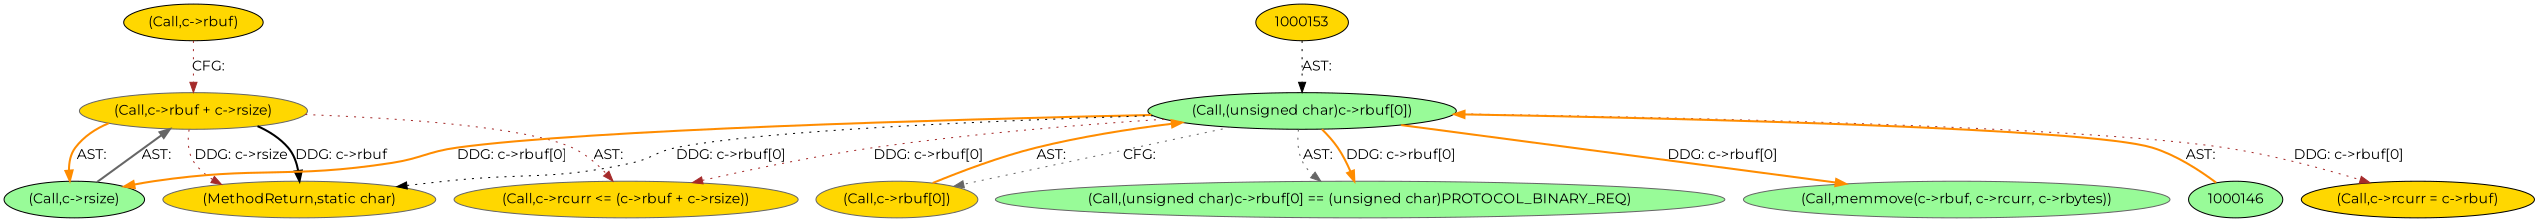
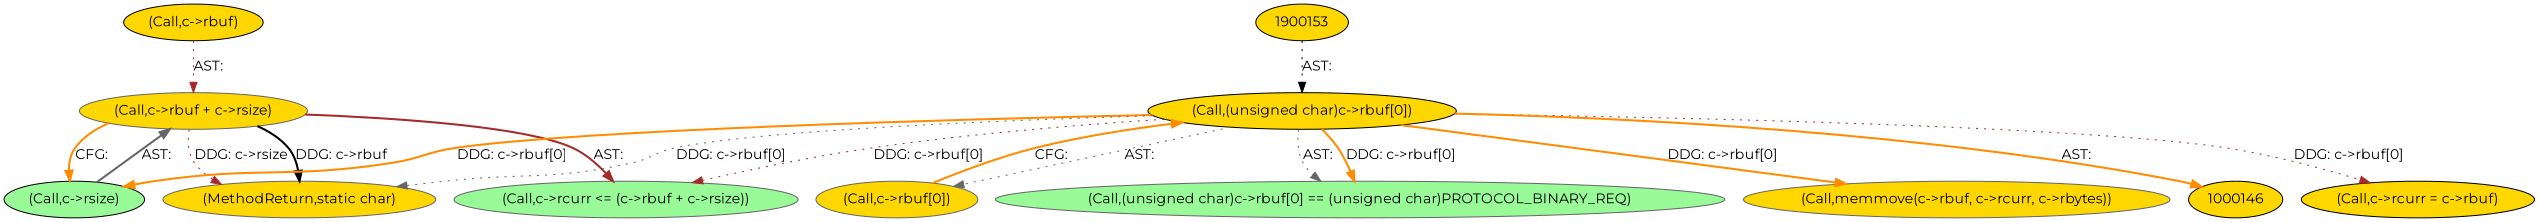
(1302, 22) -> (1302, 22)
(211, 67) -> (211, 67)
(1302, 111) -> (1302, 111)
(1846, 124) -> (1825, 134)
(461, 125) -> (461, 125)
(778, 135) -> (778, 135)
(94, 155) -> (94, 155)
(1054, 155) -> (1054, 155)
(1142, 155) -> (1142, 155)
(626, 200) -> (626, 200)
(1957, 200) -> (1957, 200)
(2236, 200) -> (2236, 200)
